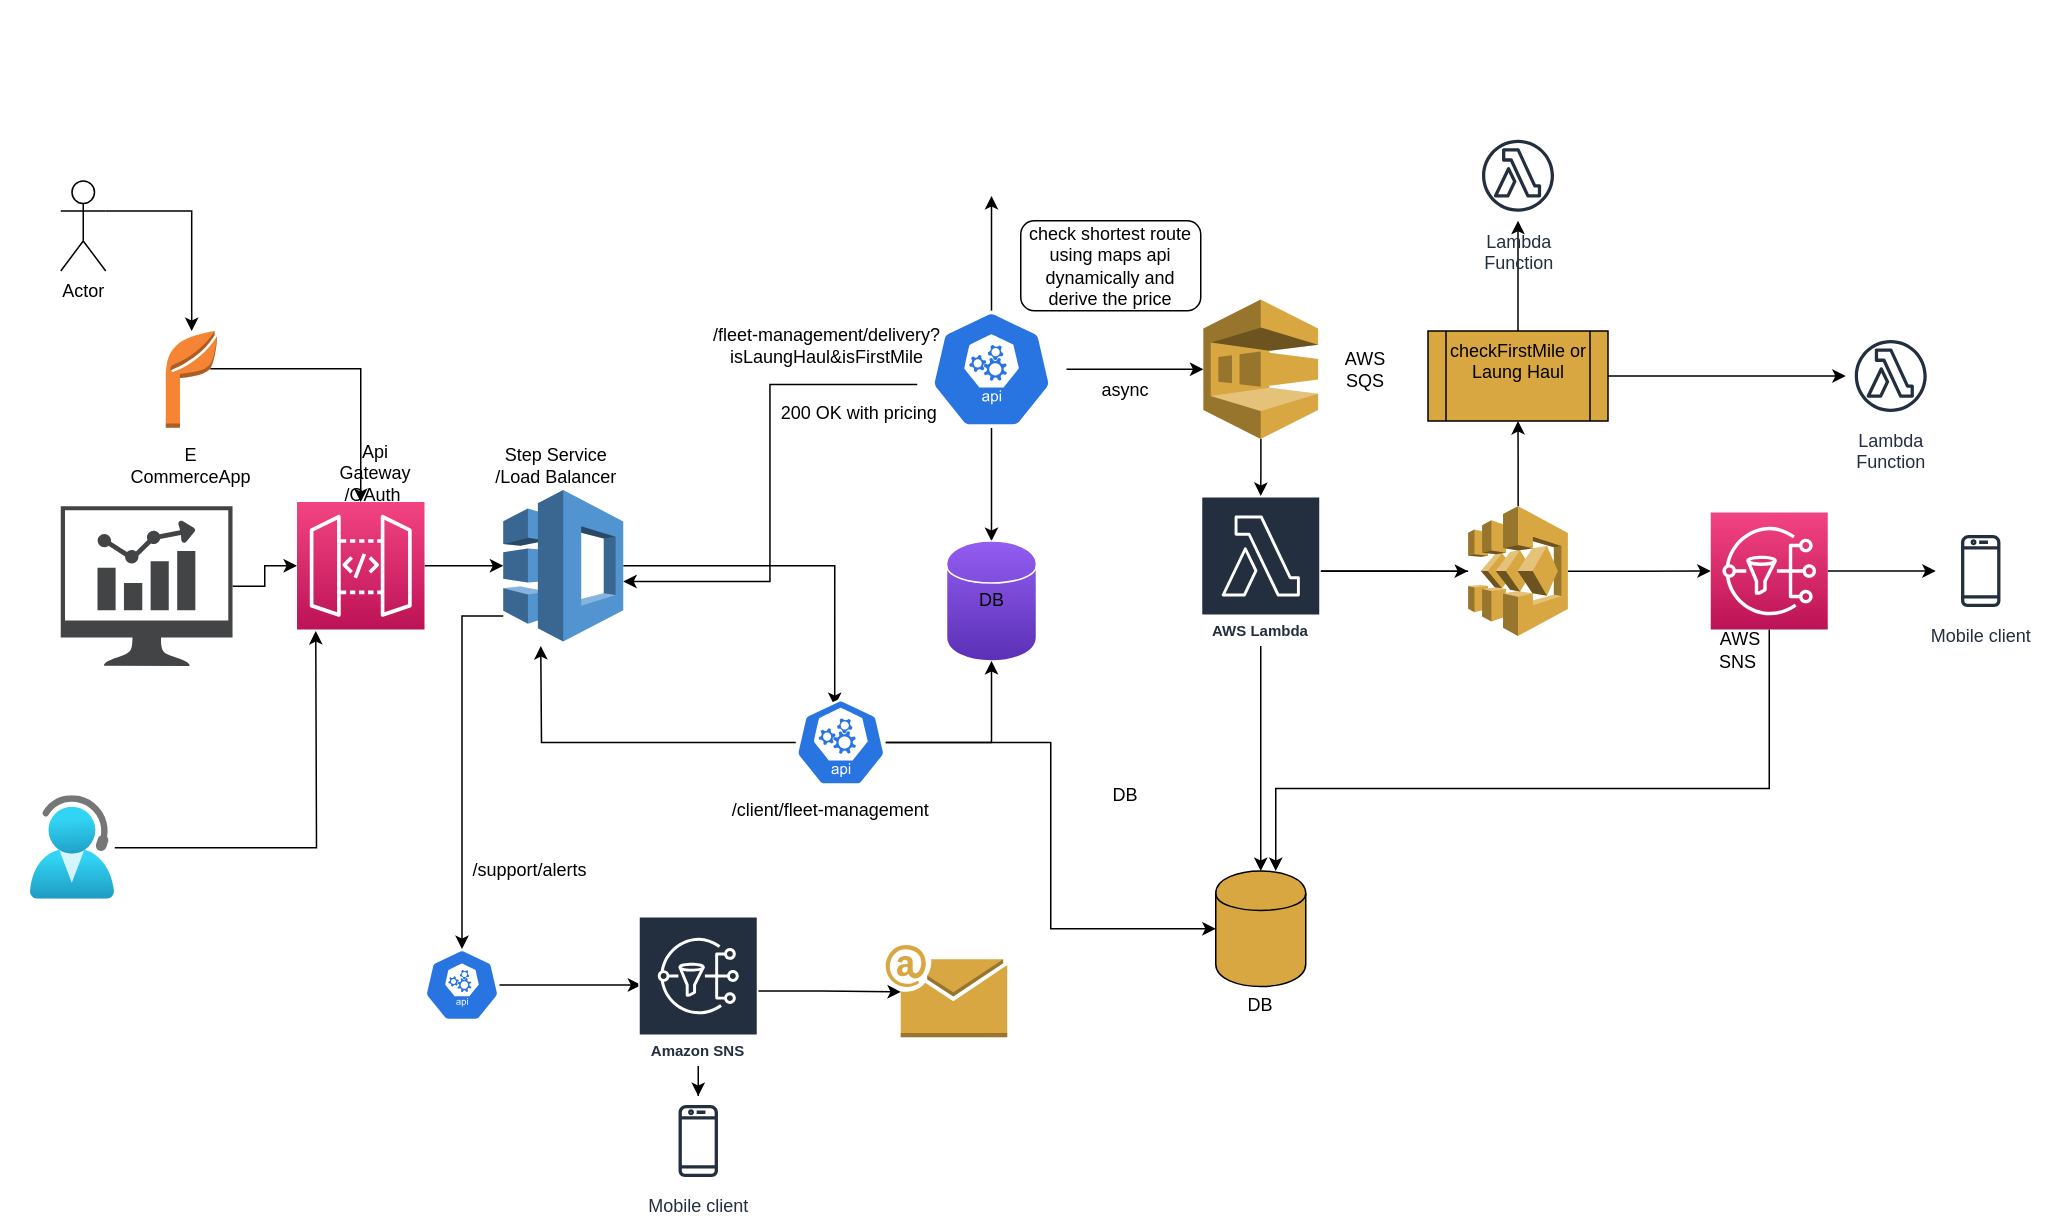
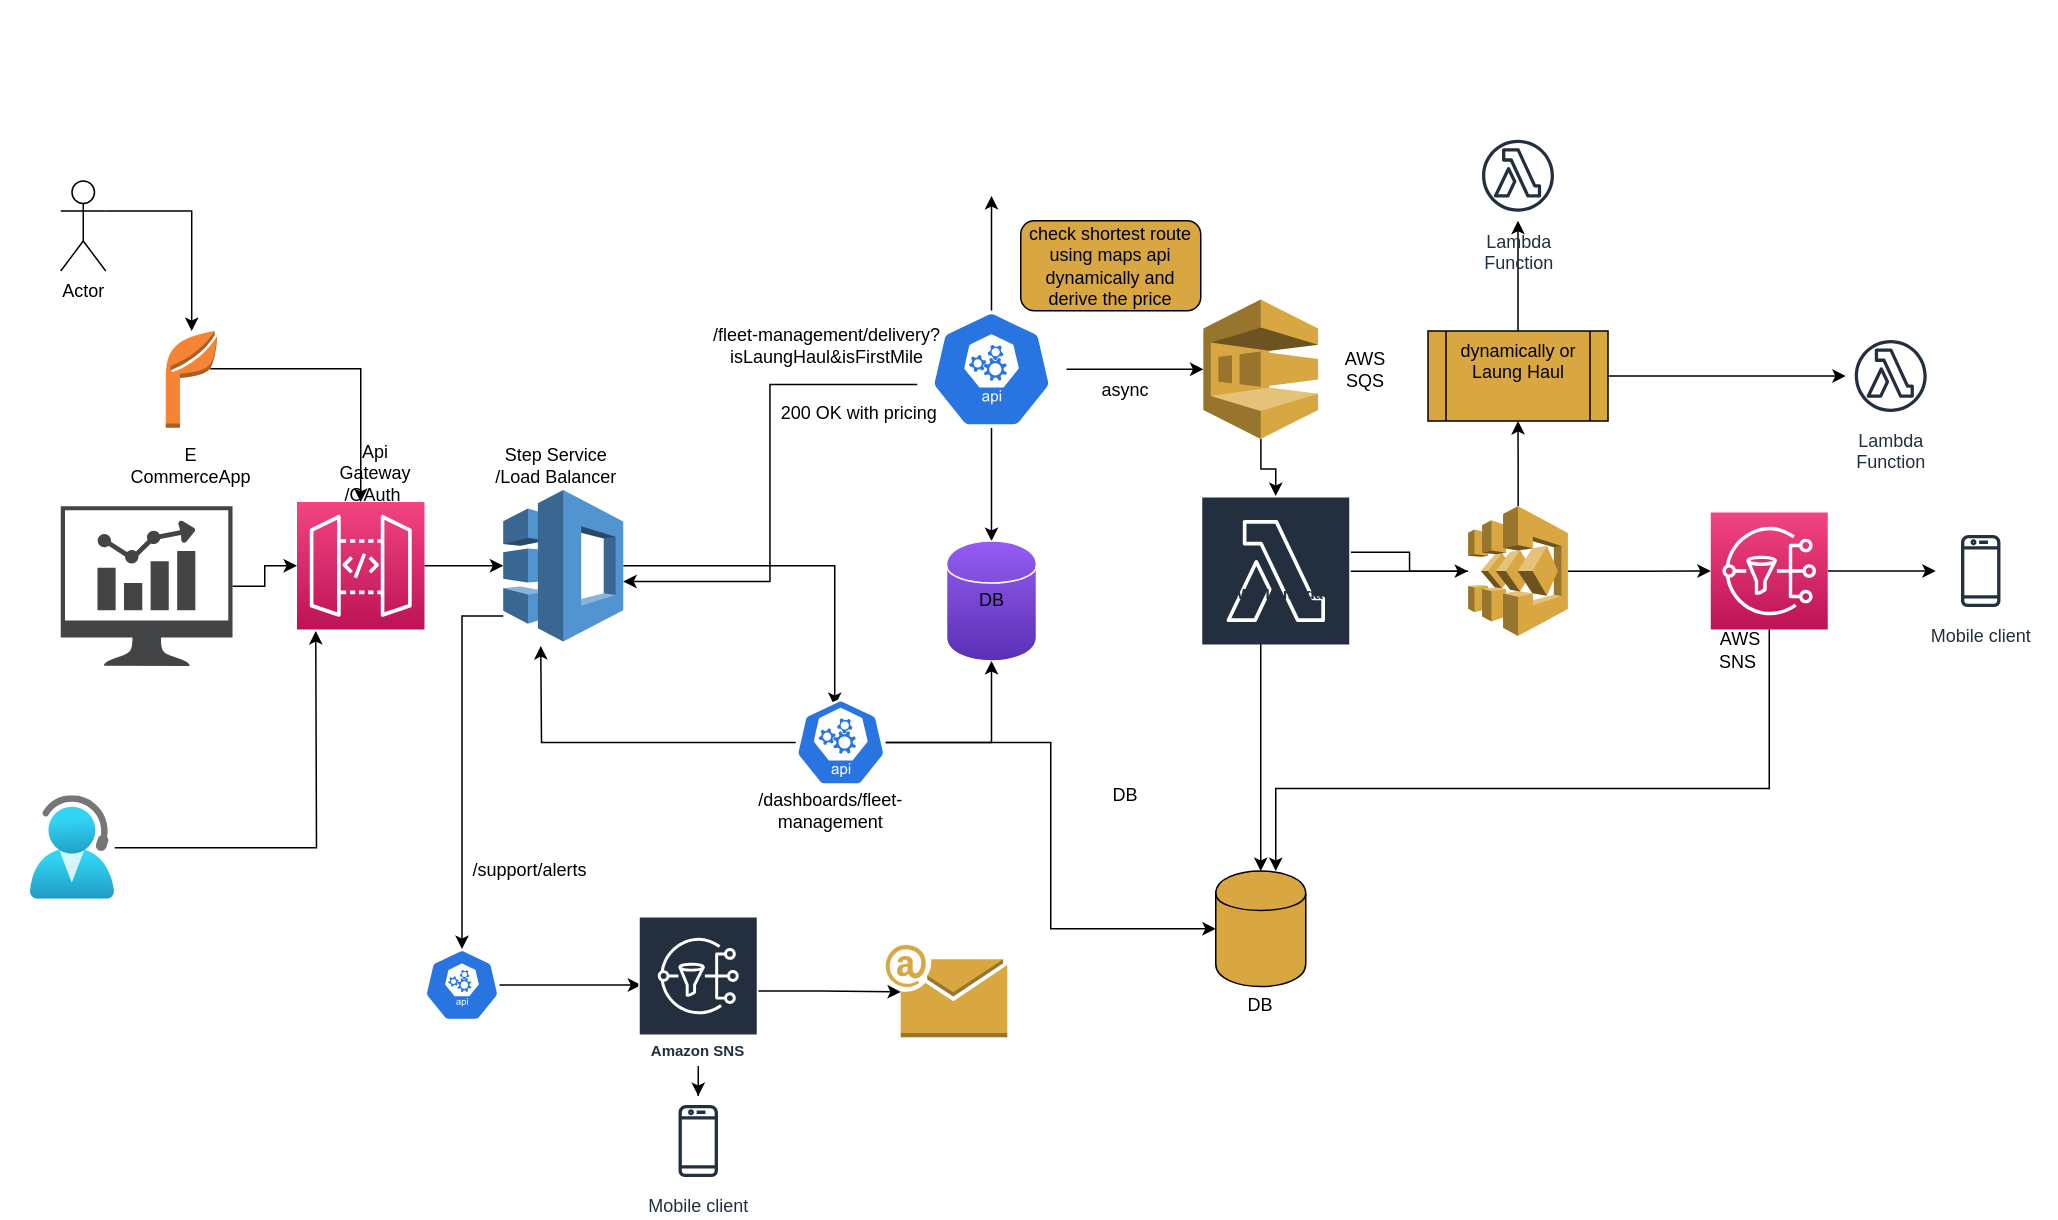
(1111, 266) -> (1111, 266)
(1519, 363) -> (1519, 363)
(1261, 571) -> (1276, 552)
(831, 811) -> (831, 811)
